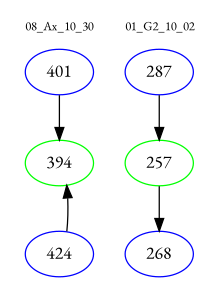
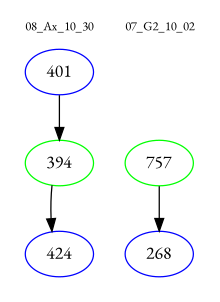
(160, 27) -> (160, 27)
(159, 72) -> none
(159, 163) -> (159, 163)
(68, 215) -> (51, 202)
